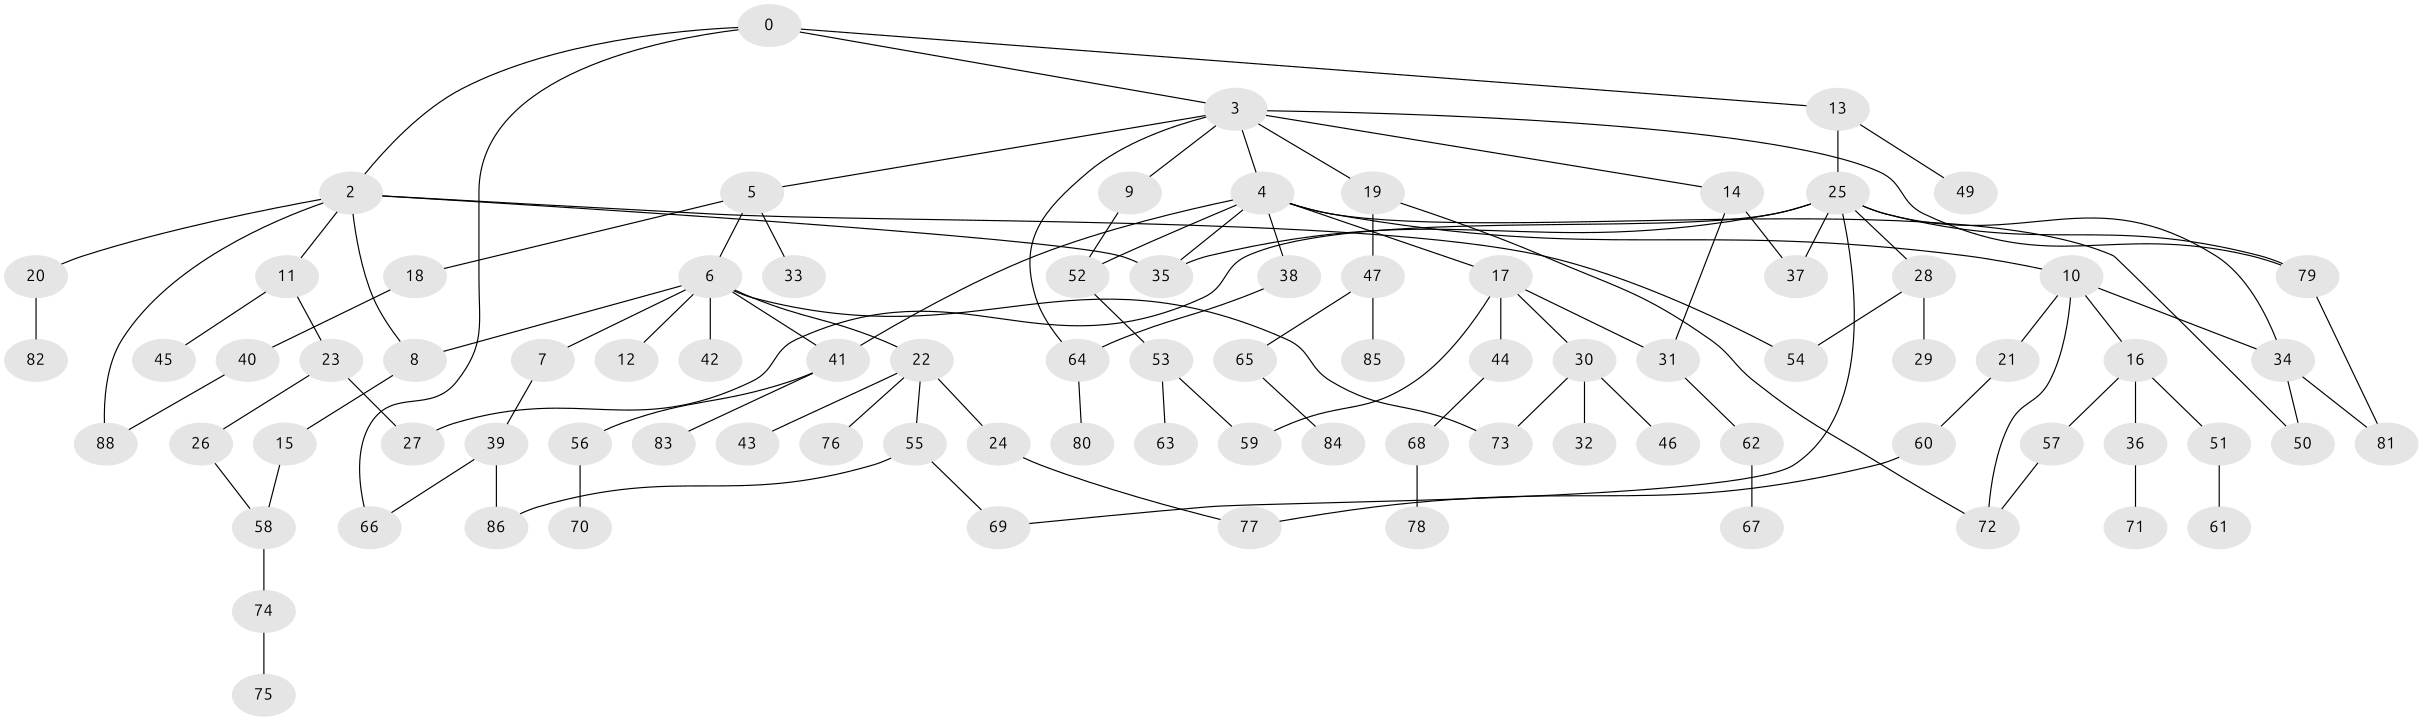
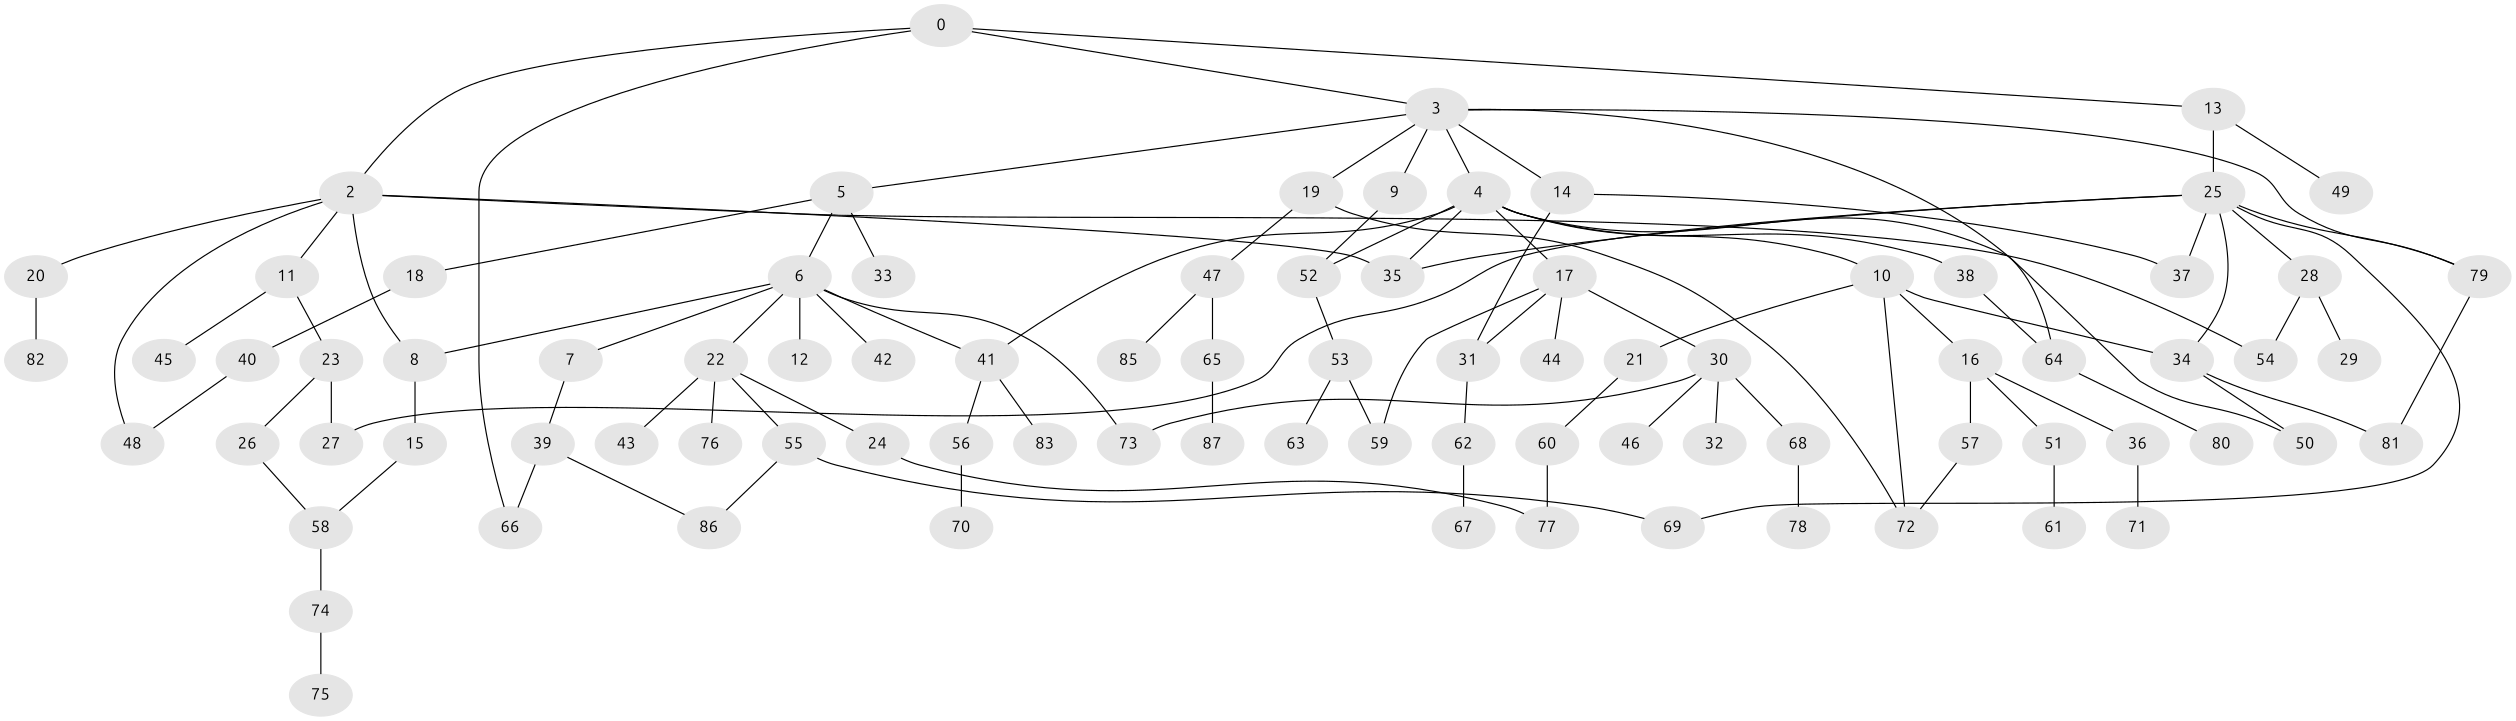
(1459, 402) -> (1759, 402)
(106, 444) -> (133, 444)
(1333, 444) -> (1212, 444)
